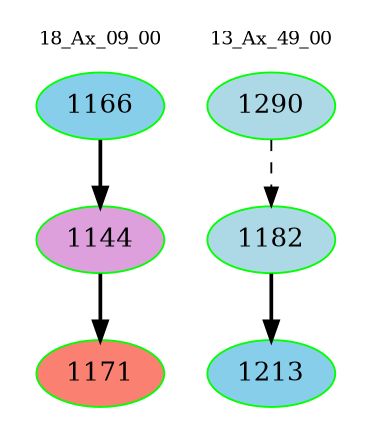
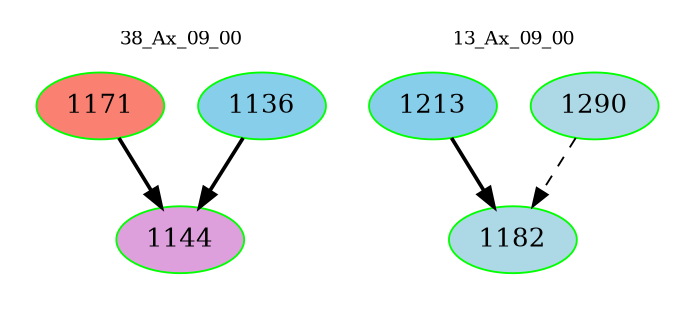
(100, 40) -> (181, 40)
(271, 40) -> (514, 40)
(100, 106) -> (262, 106)
(100, 298) -> (135, 164)
(271, 298) -> (468, 164)
